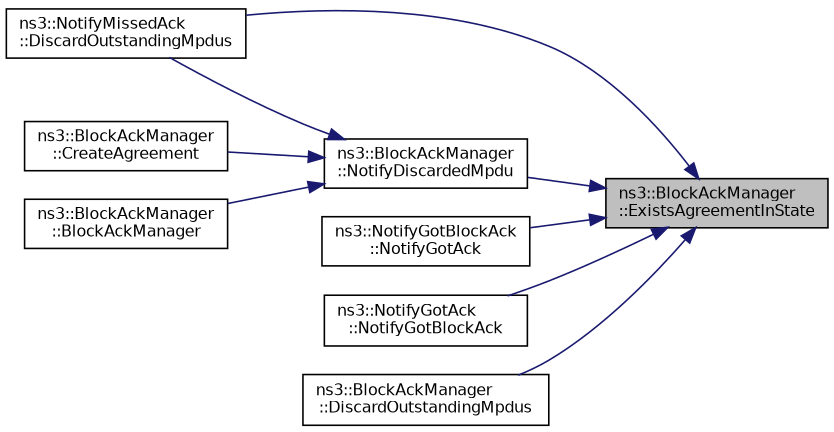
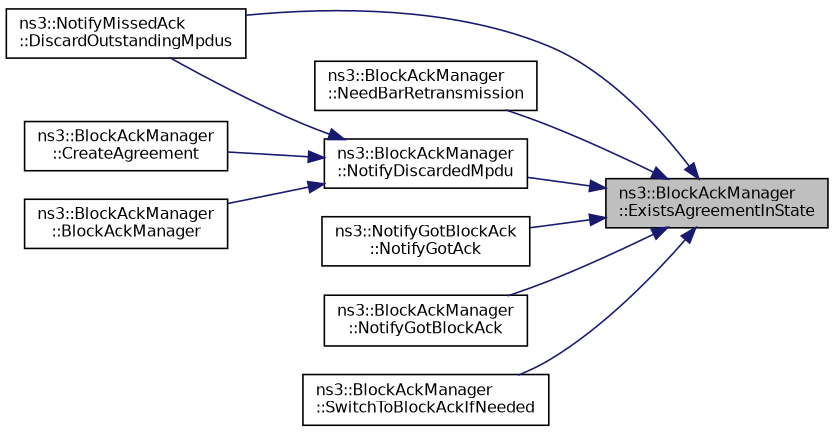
none -> (426, 86)
(426, 321) -> (426, 321)
(426, 400) -> (426, 400)
